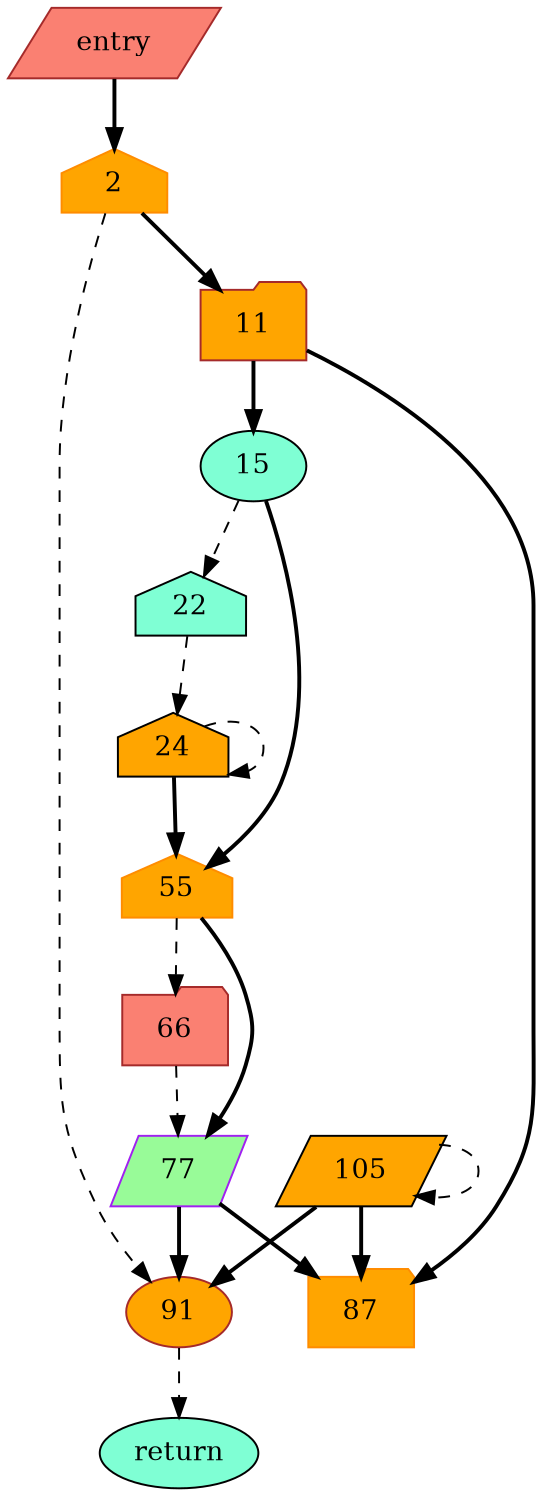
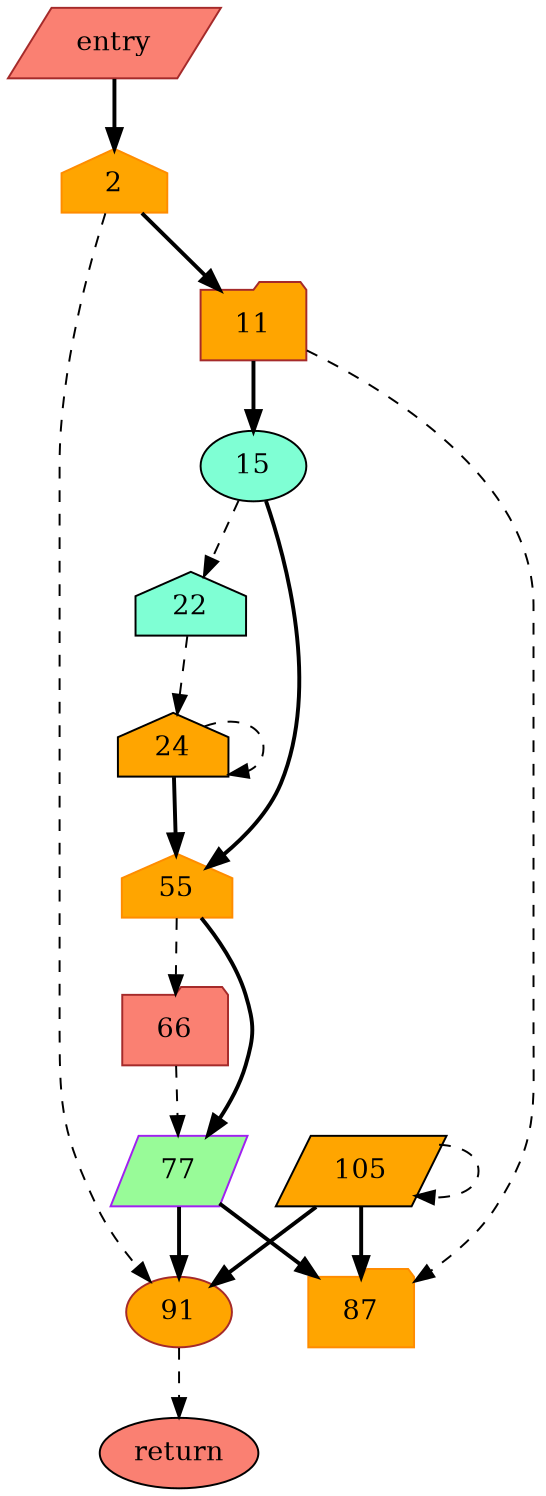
(534, 777) -> (534, 777)
(179, 1453) -> (179, 1453)
